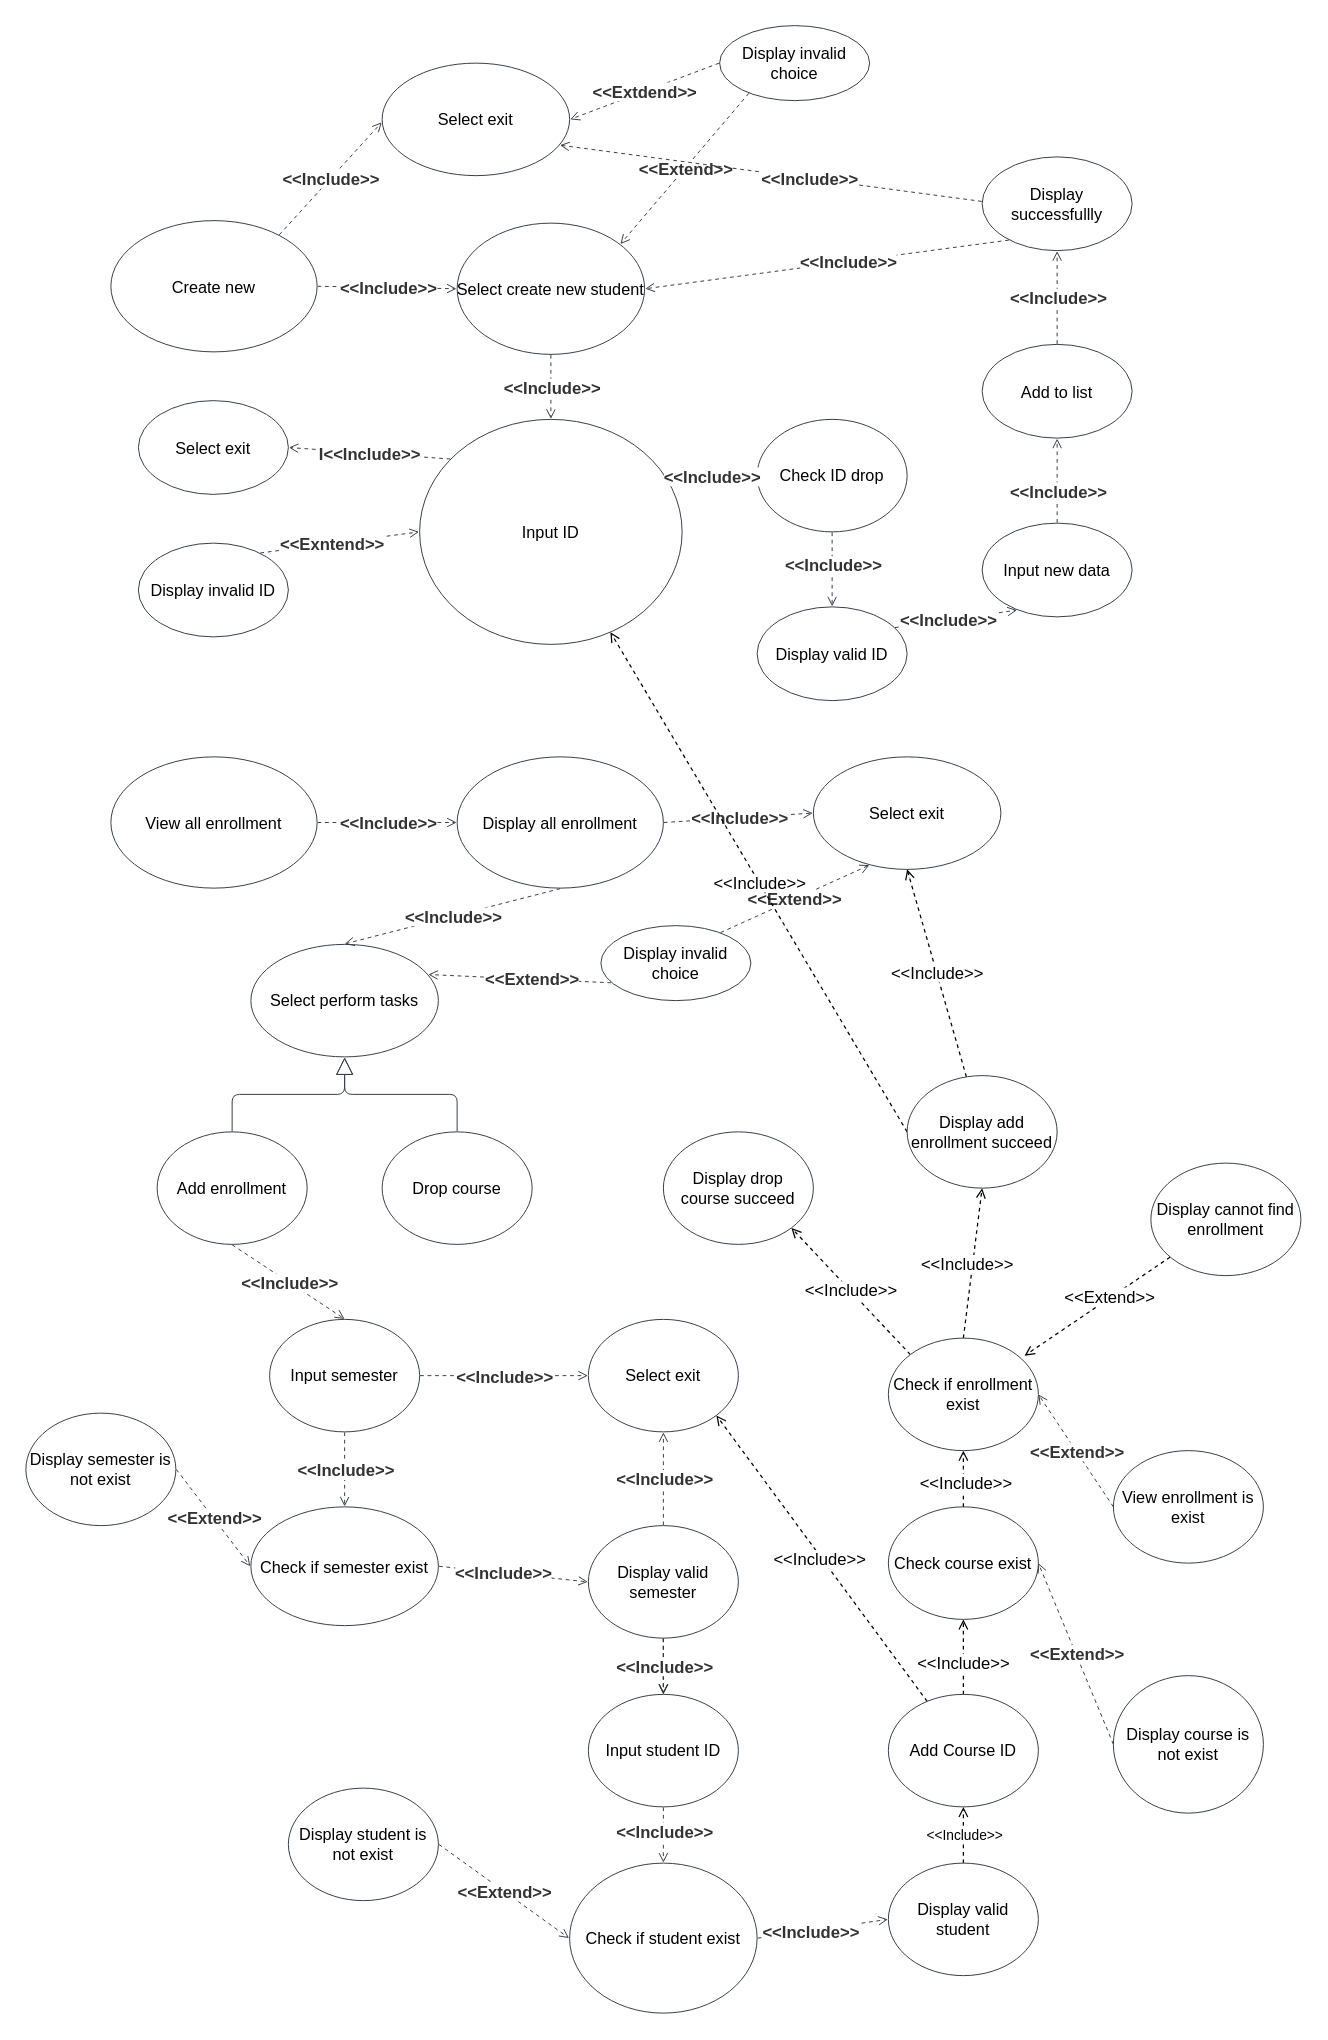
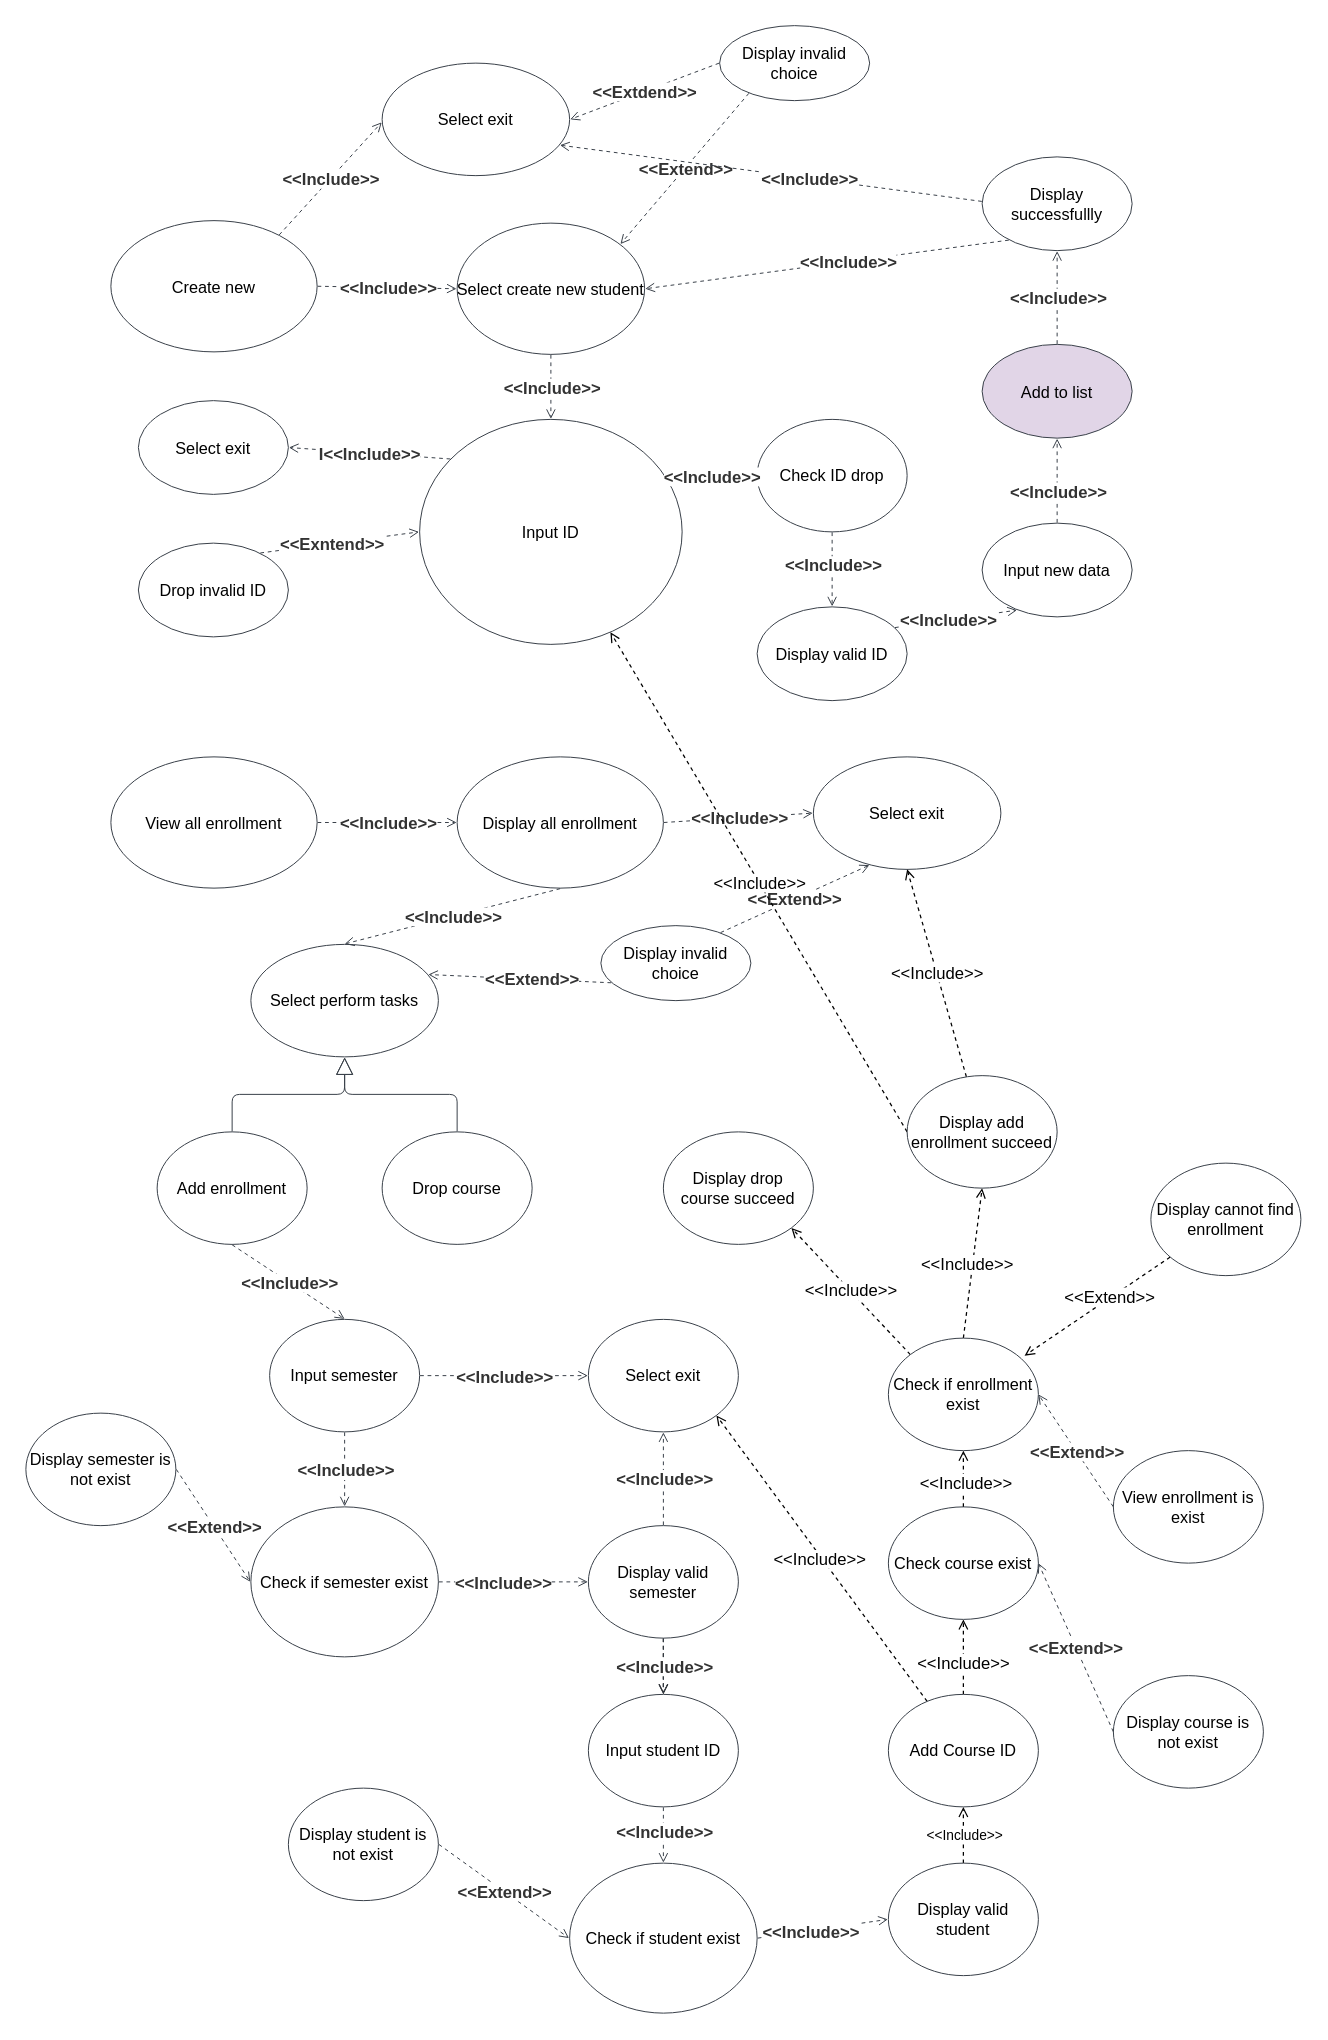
(1057, 391) -> (1057, 391)
(213, 591) -> (213, 591)
(344, 1566) -> (344, 1582)
(1188, 1744) -> (1188, 1732)
